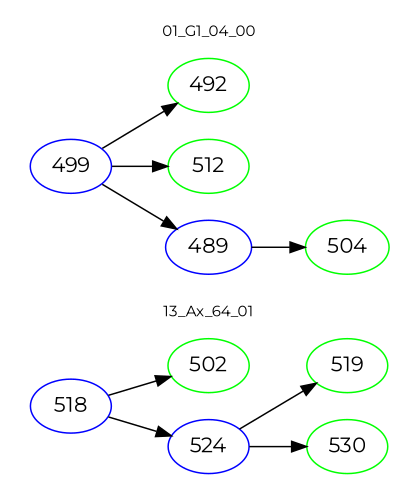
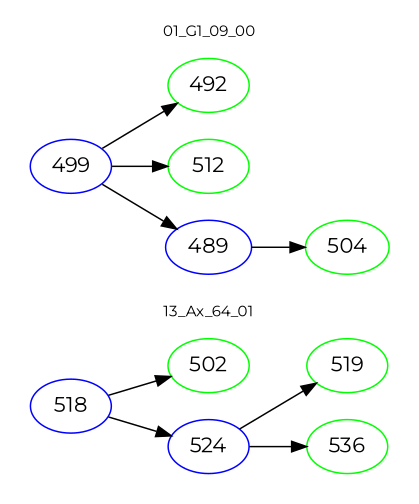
(210, 32) -> (210, 32)
(347, 447) -> (347, 447)
